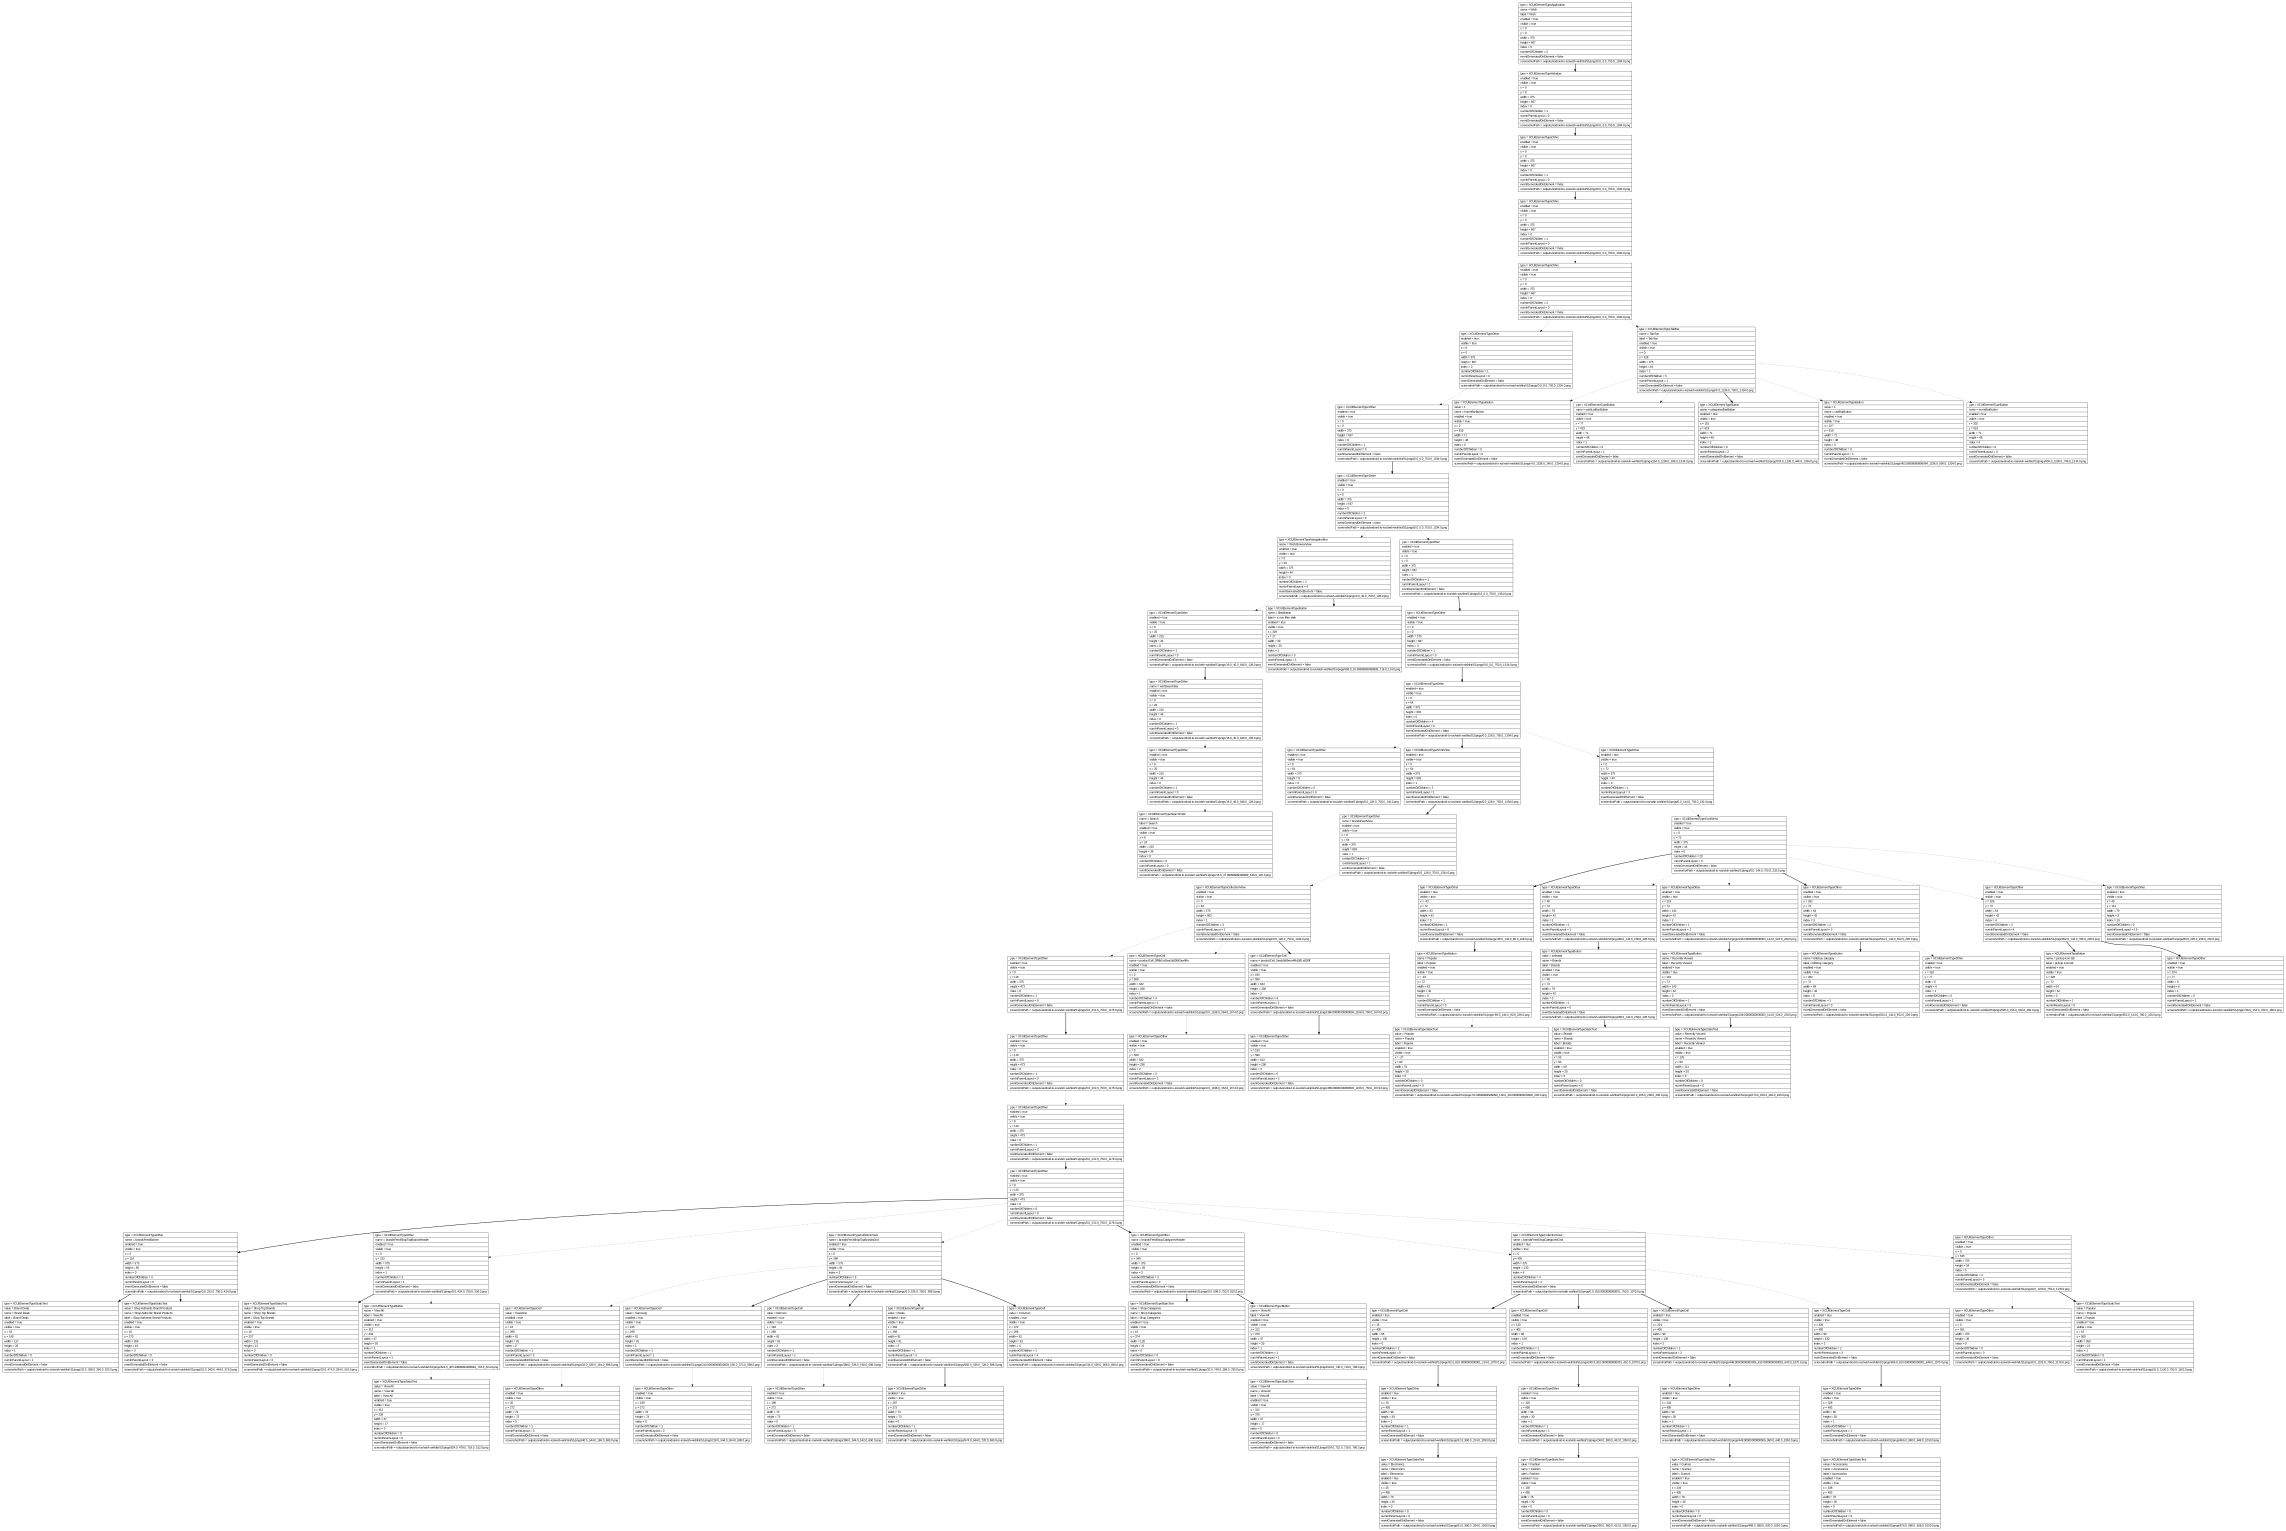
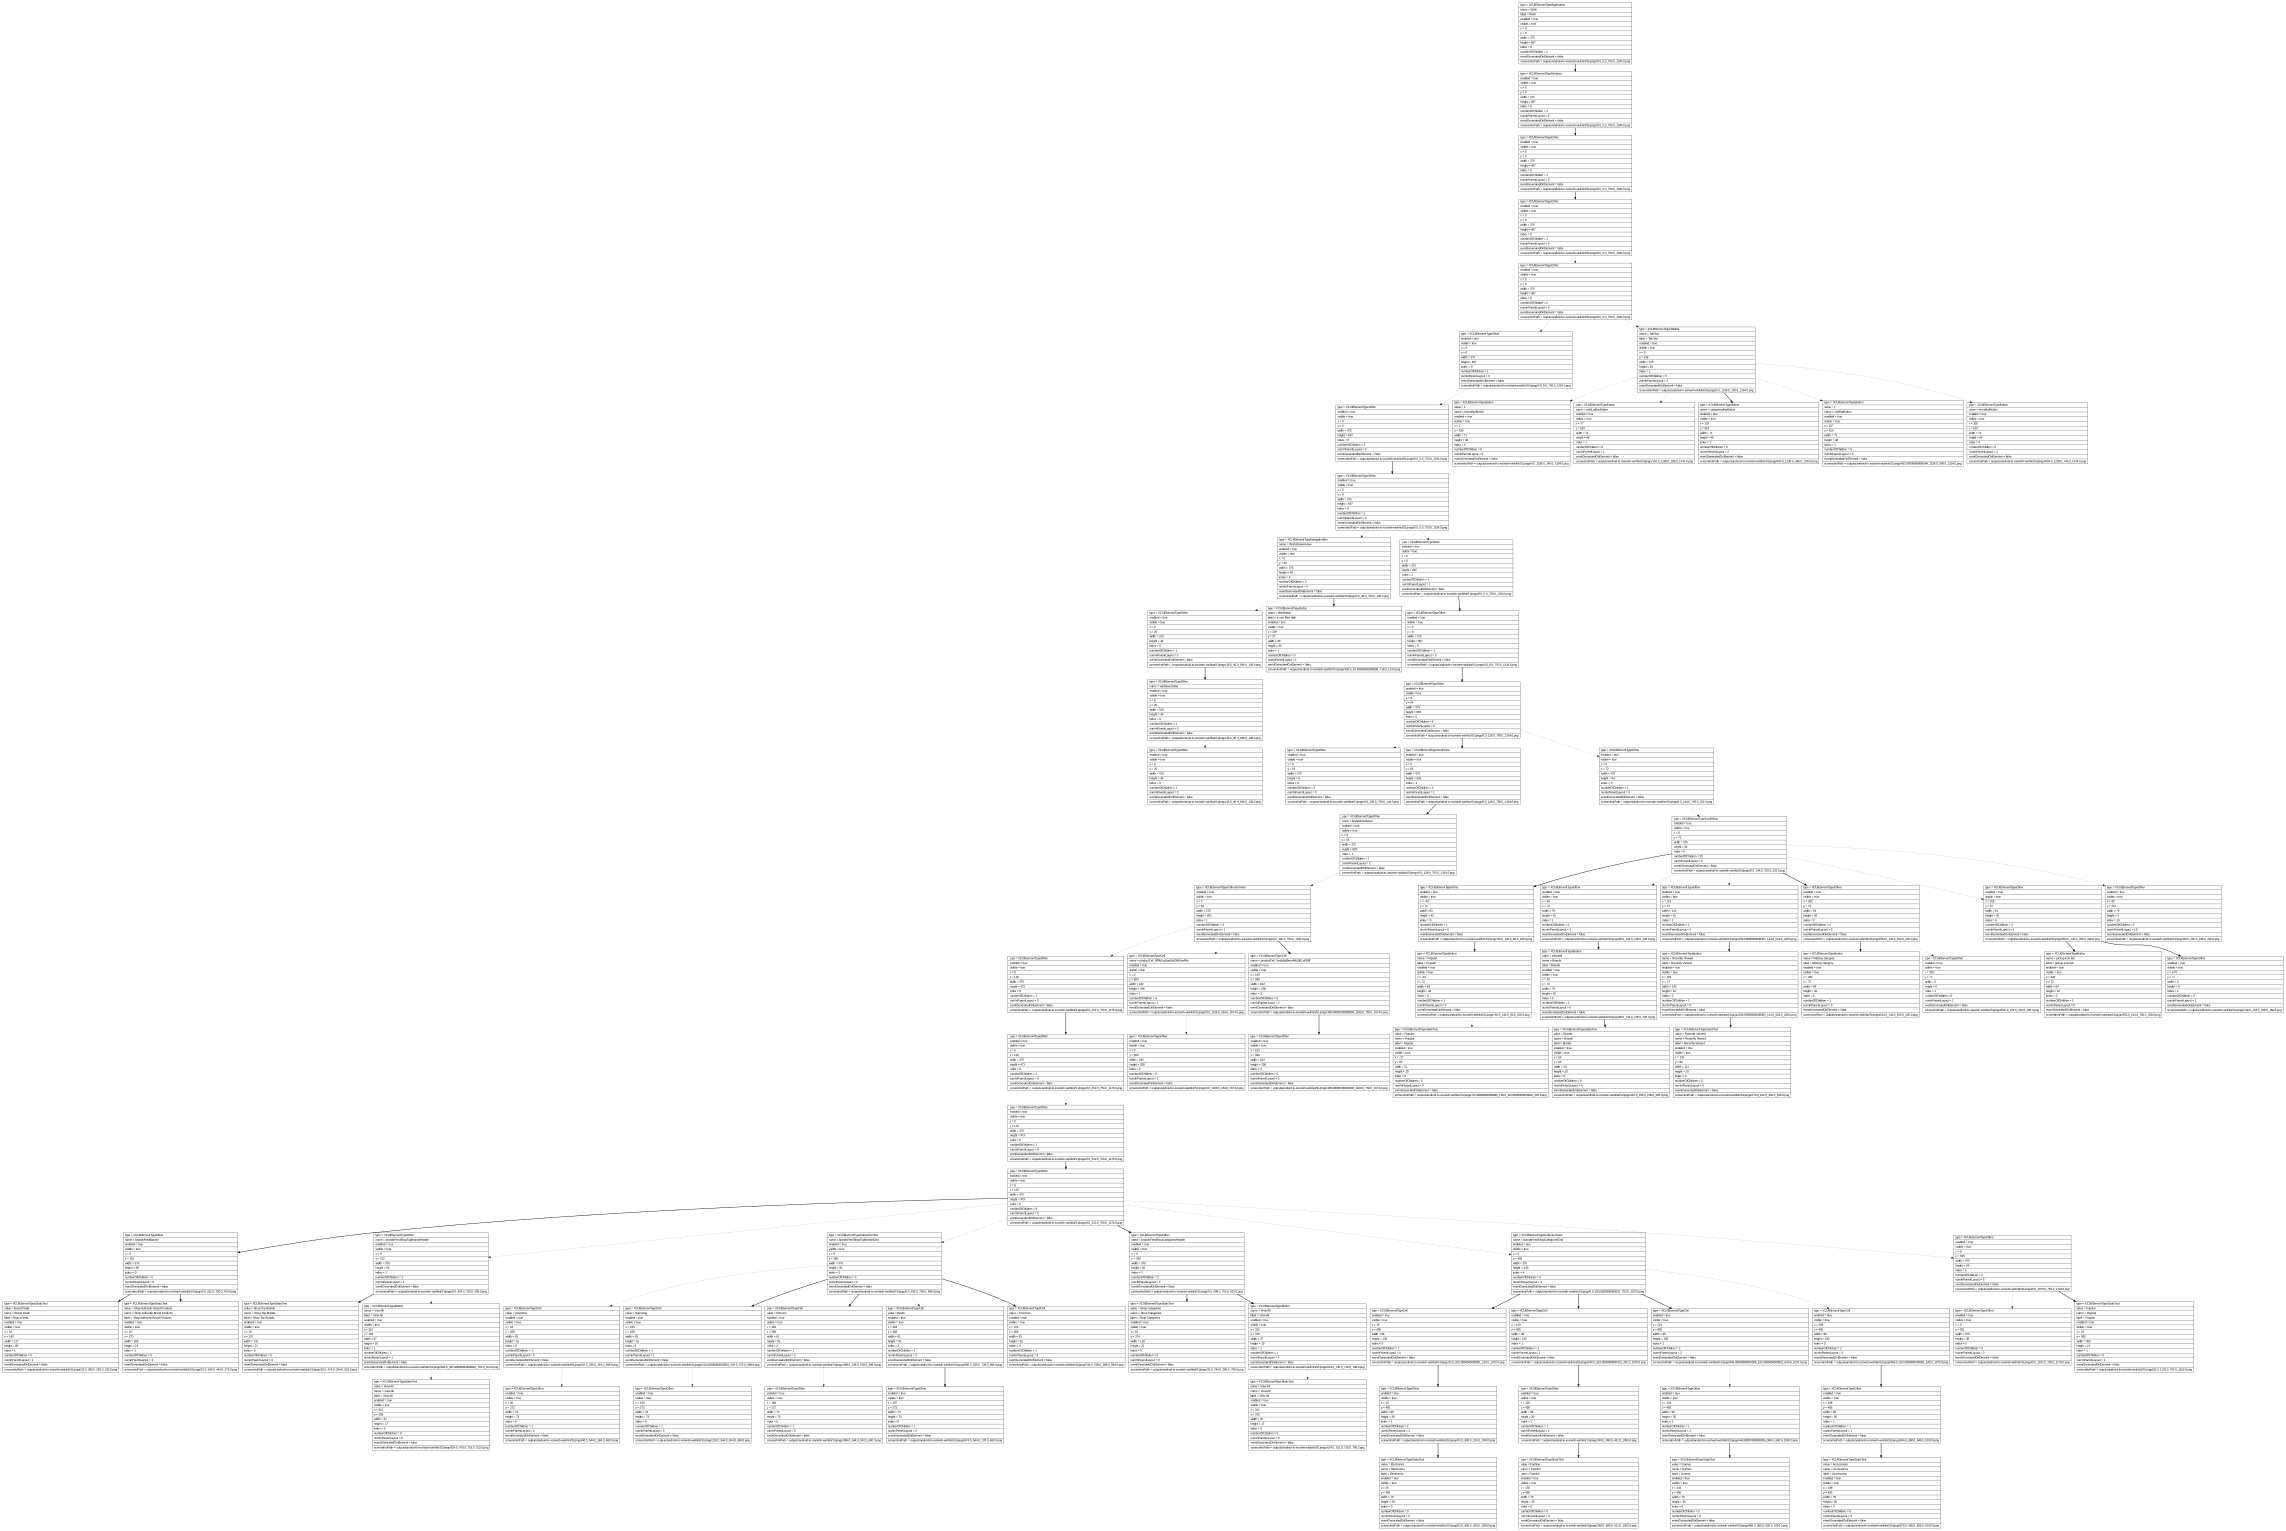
(1205, 845) -> none
